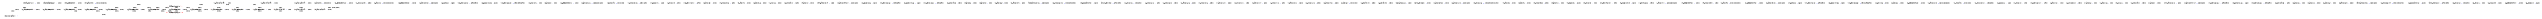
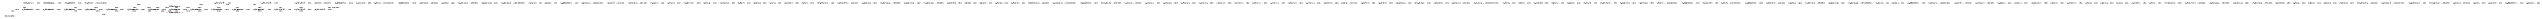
(1879, 3) -> (1879, 3)
